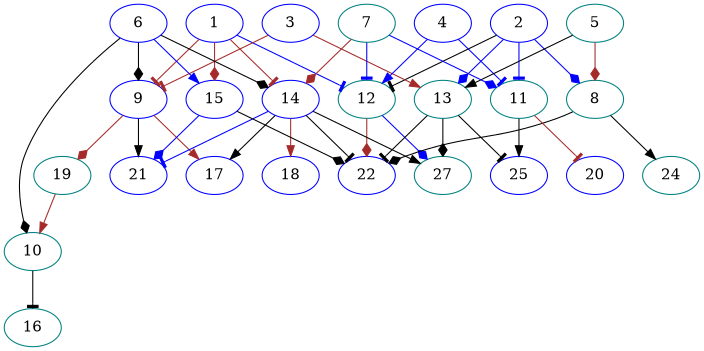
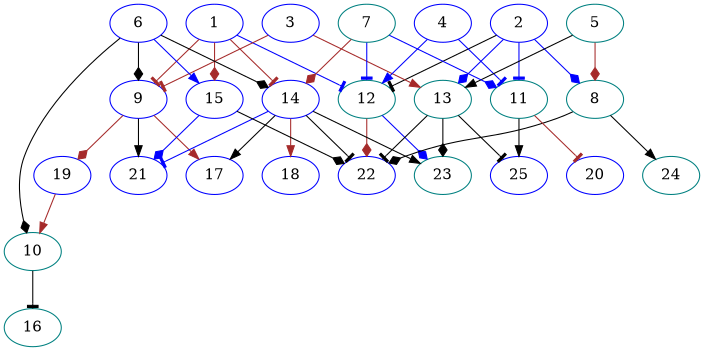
(62, 175) -> (62, 175)
(443, 175) -> (443, 175)
